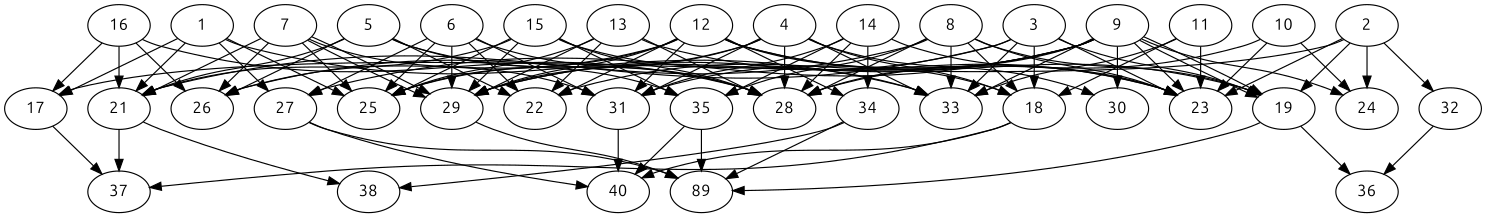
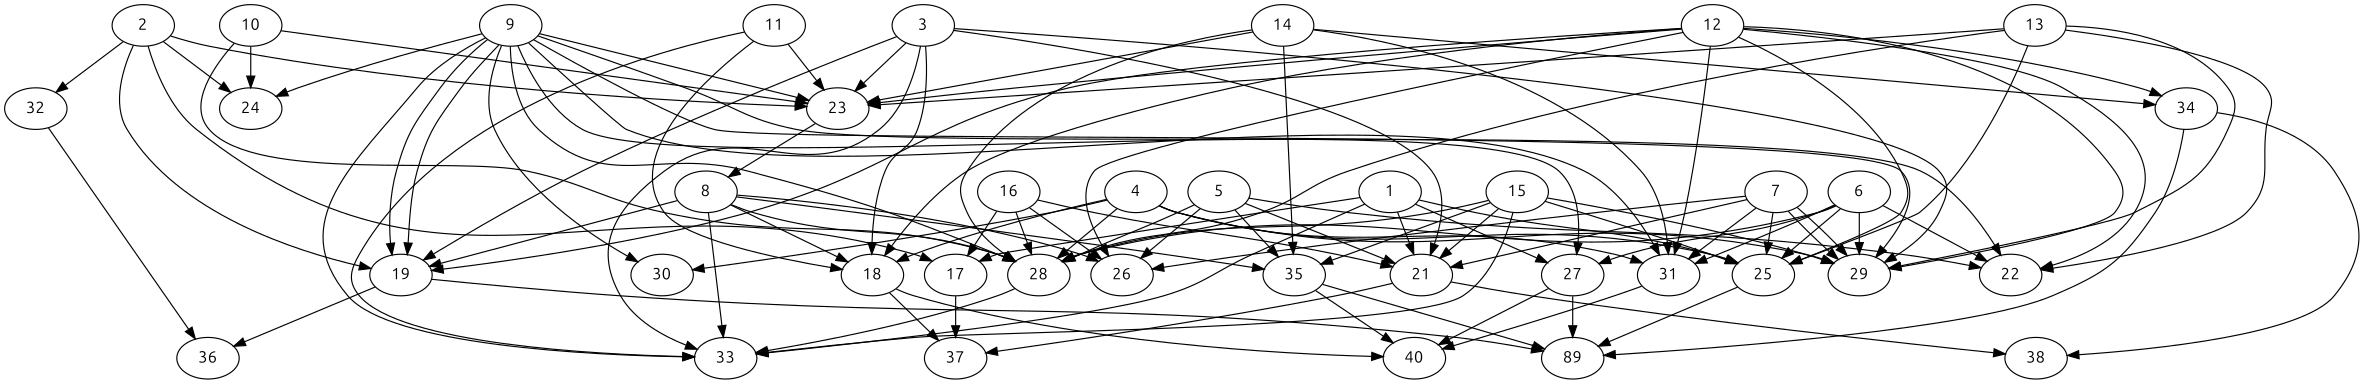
(862, 64) -> (893, 325)
(1070, 66) -> (777, 147)
(547, 145) -> (1686, 309)
